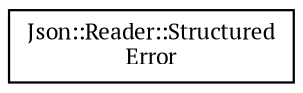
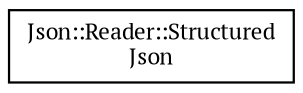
(151, 46) -> (151, 46)
